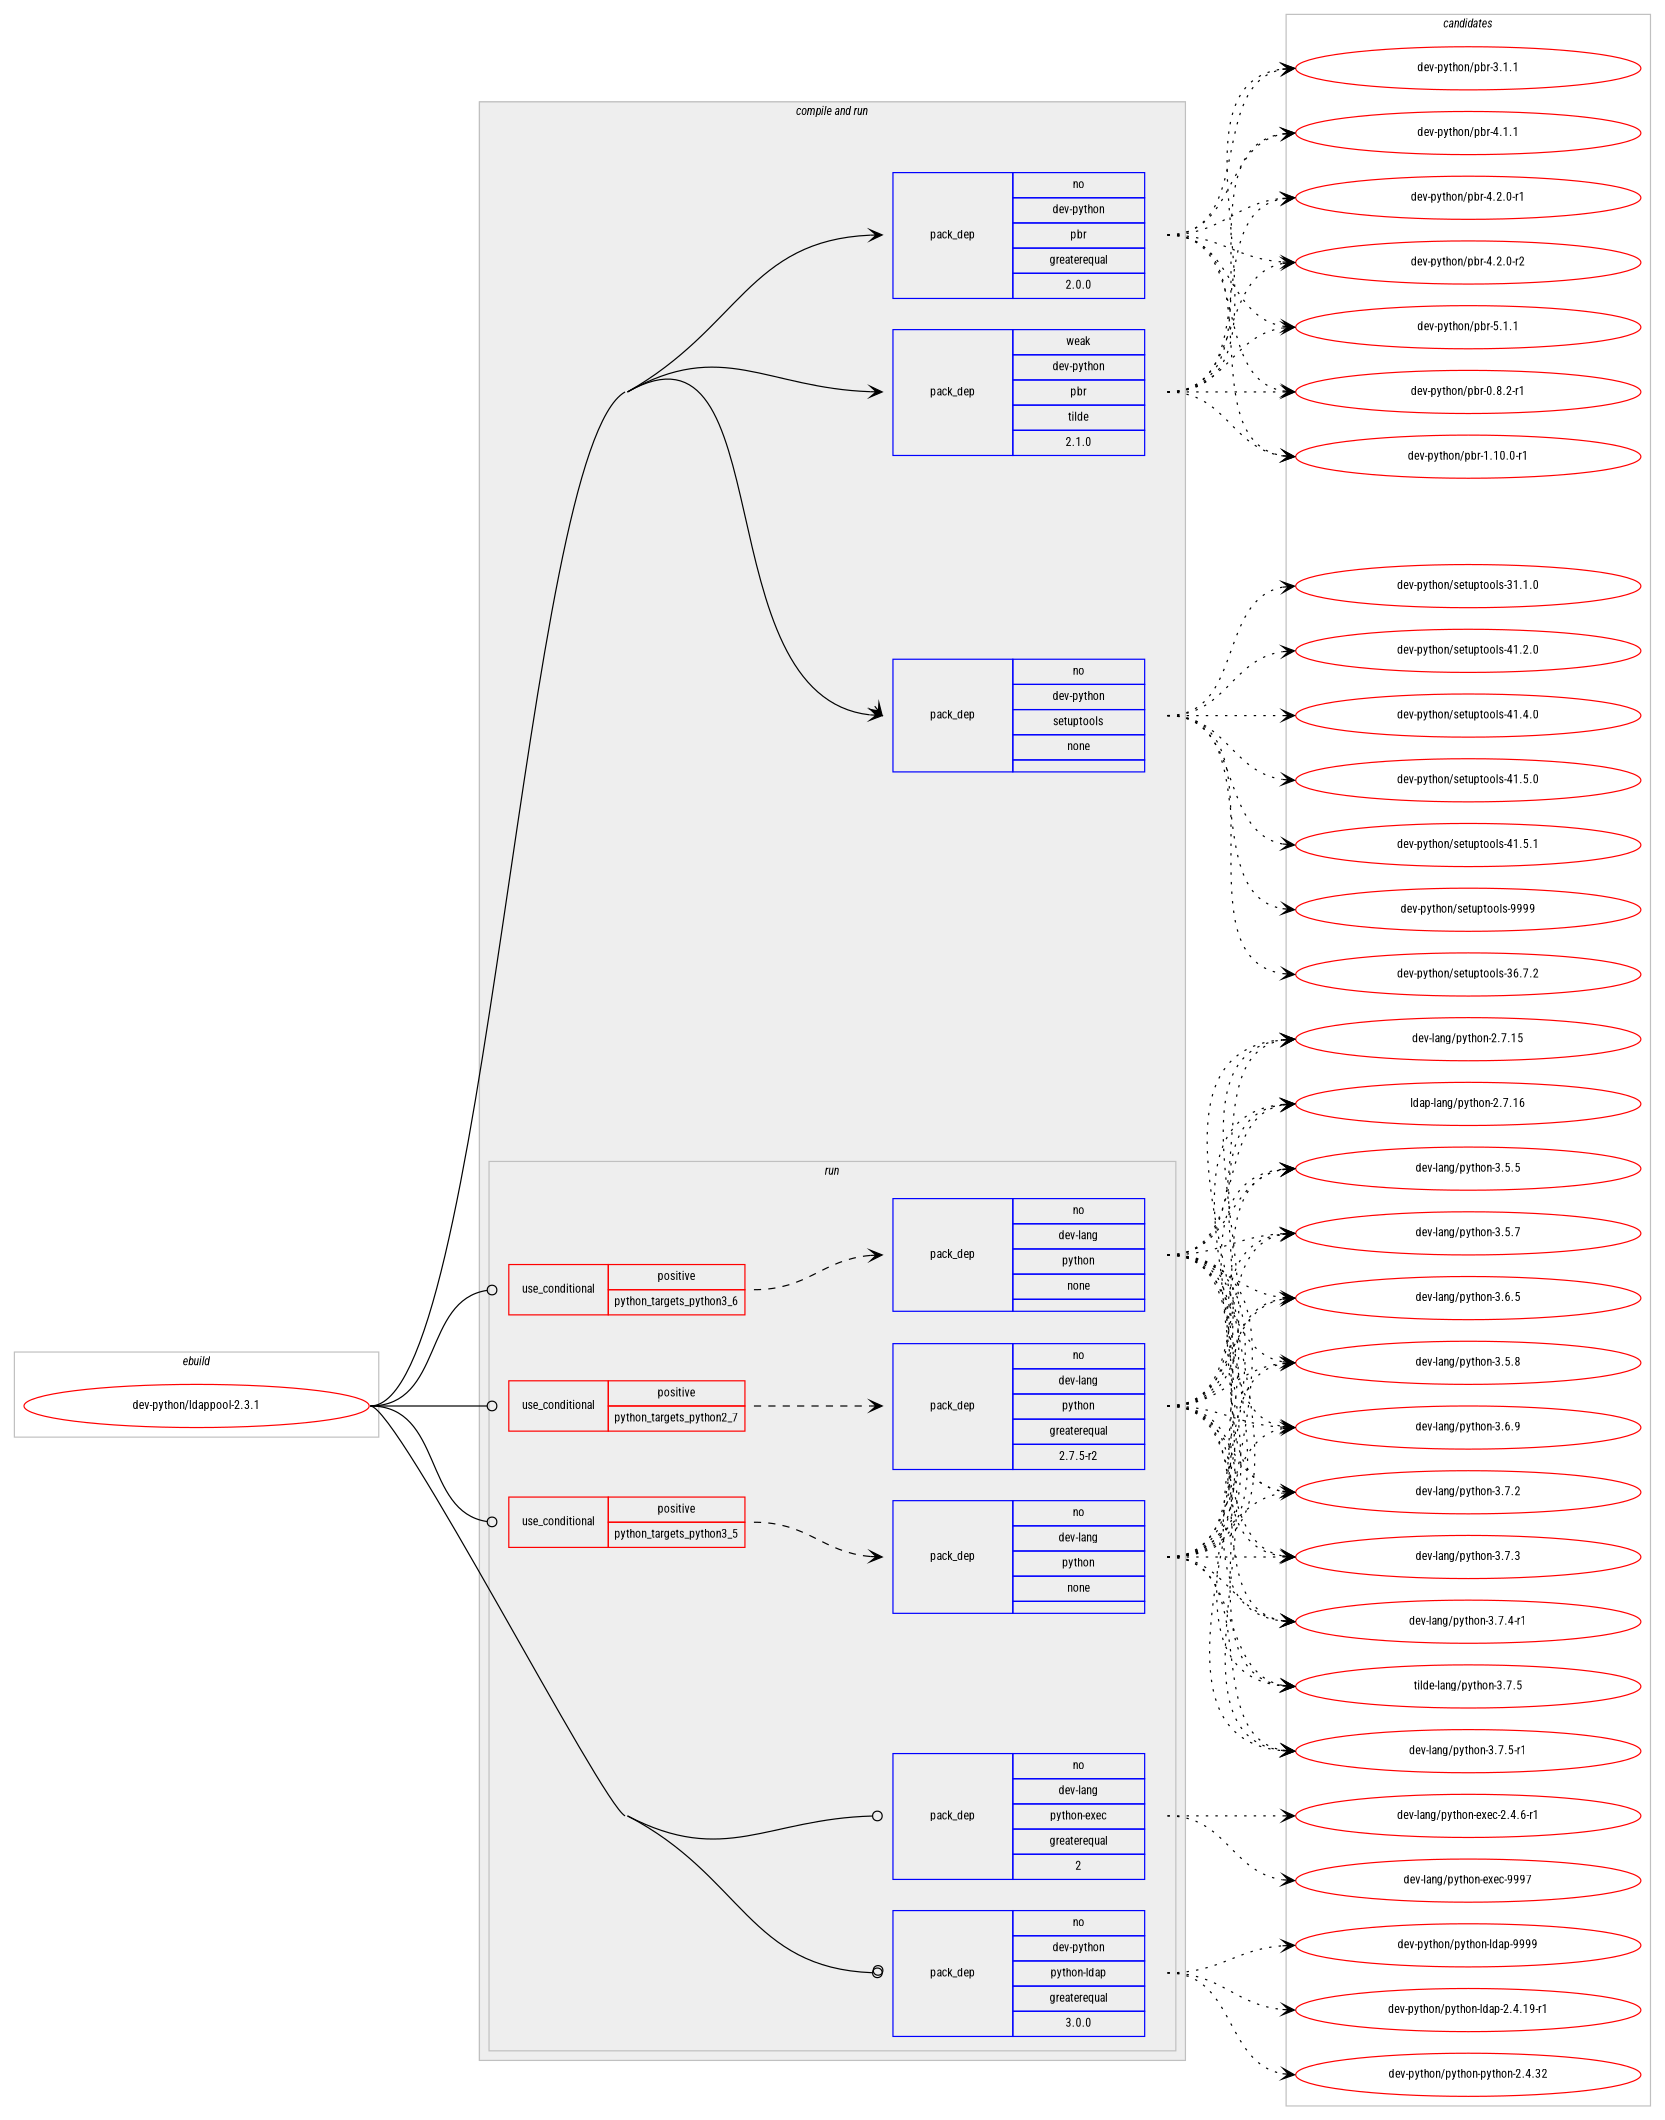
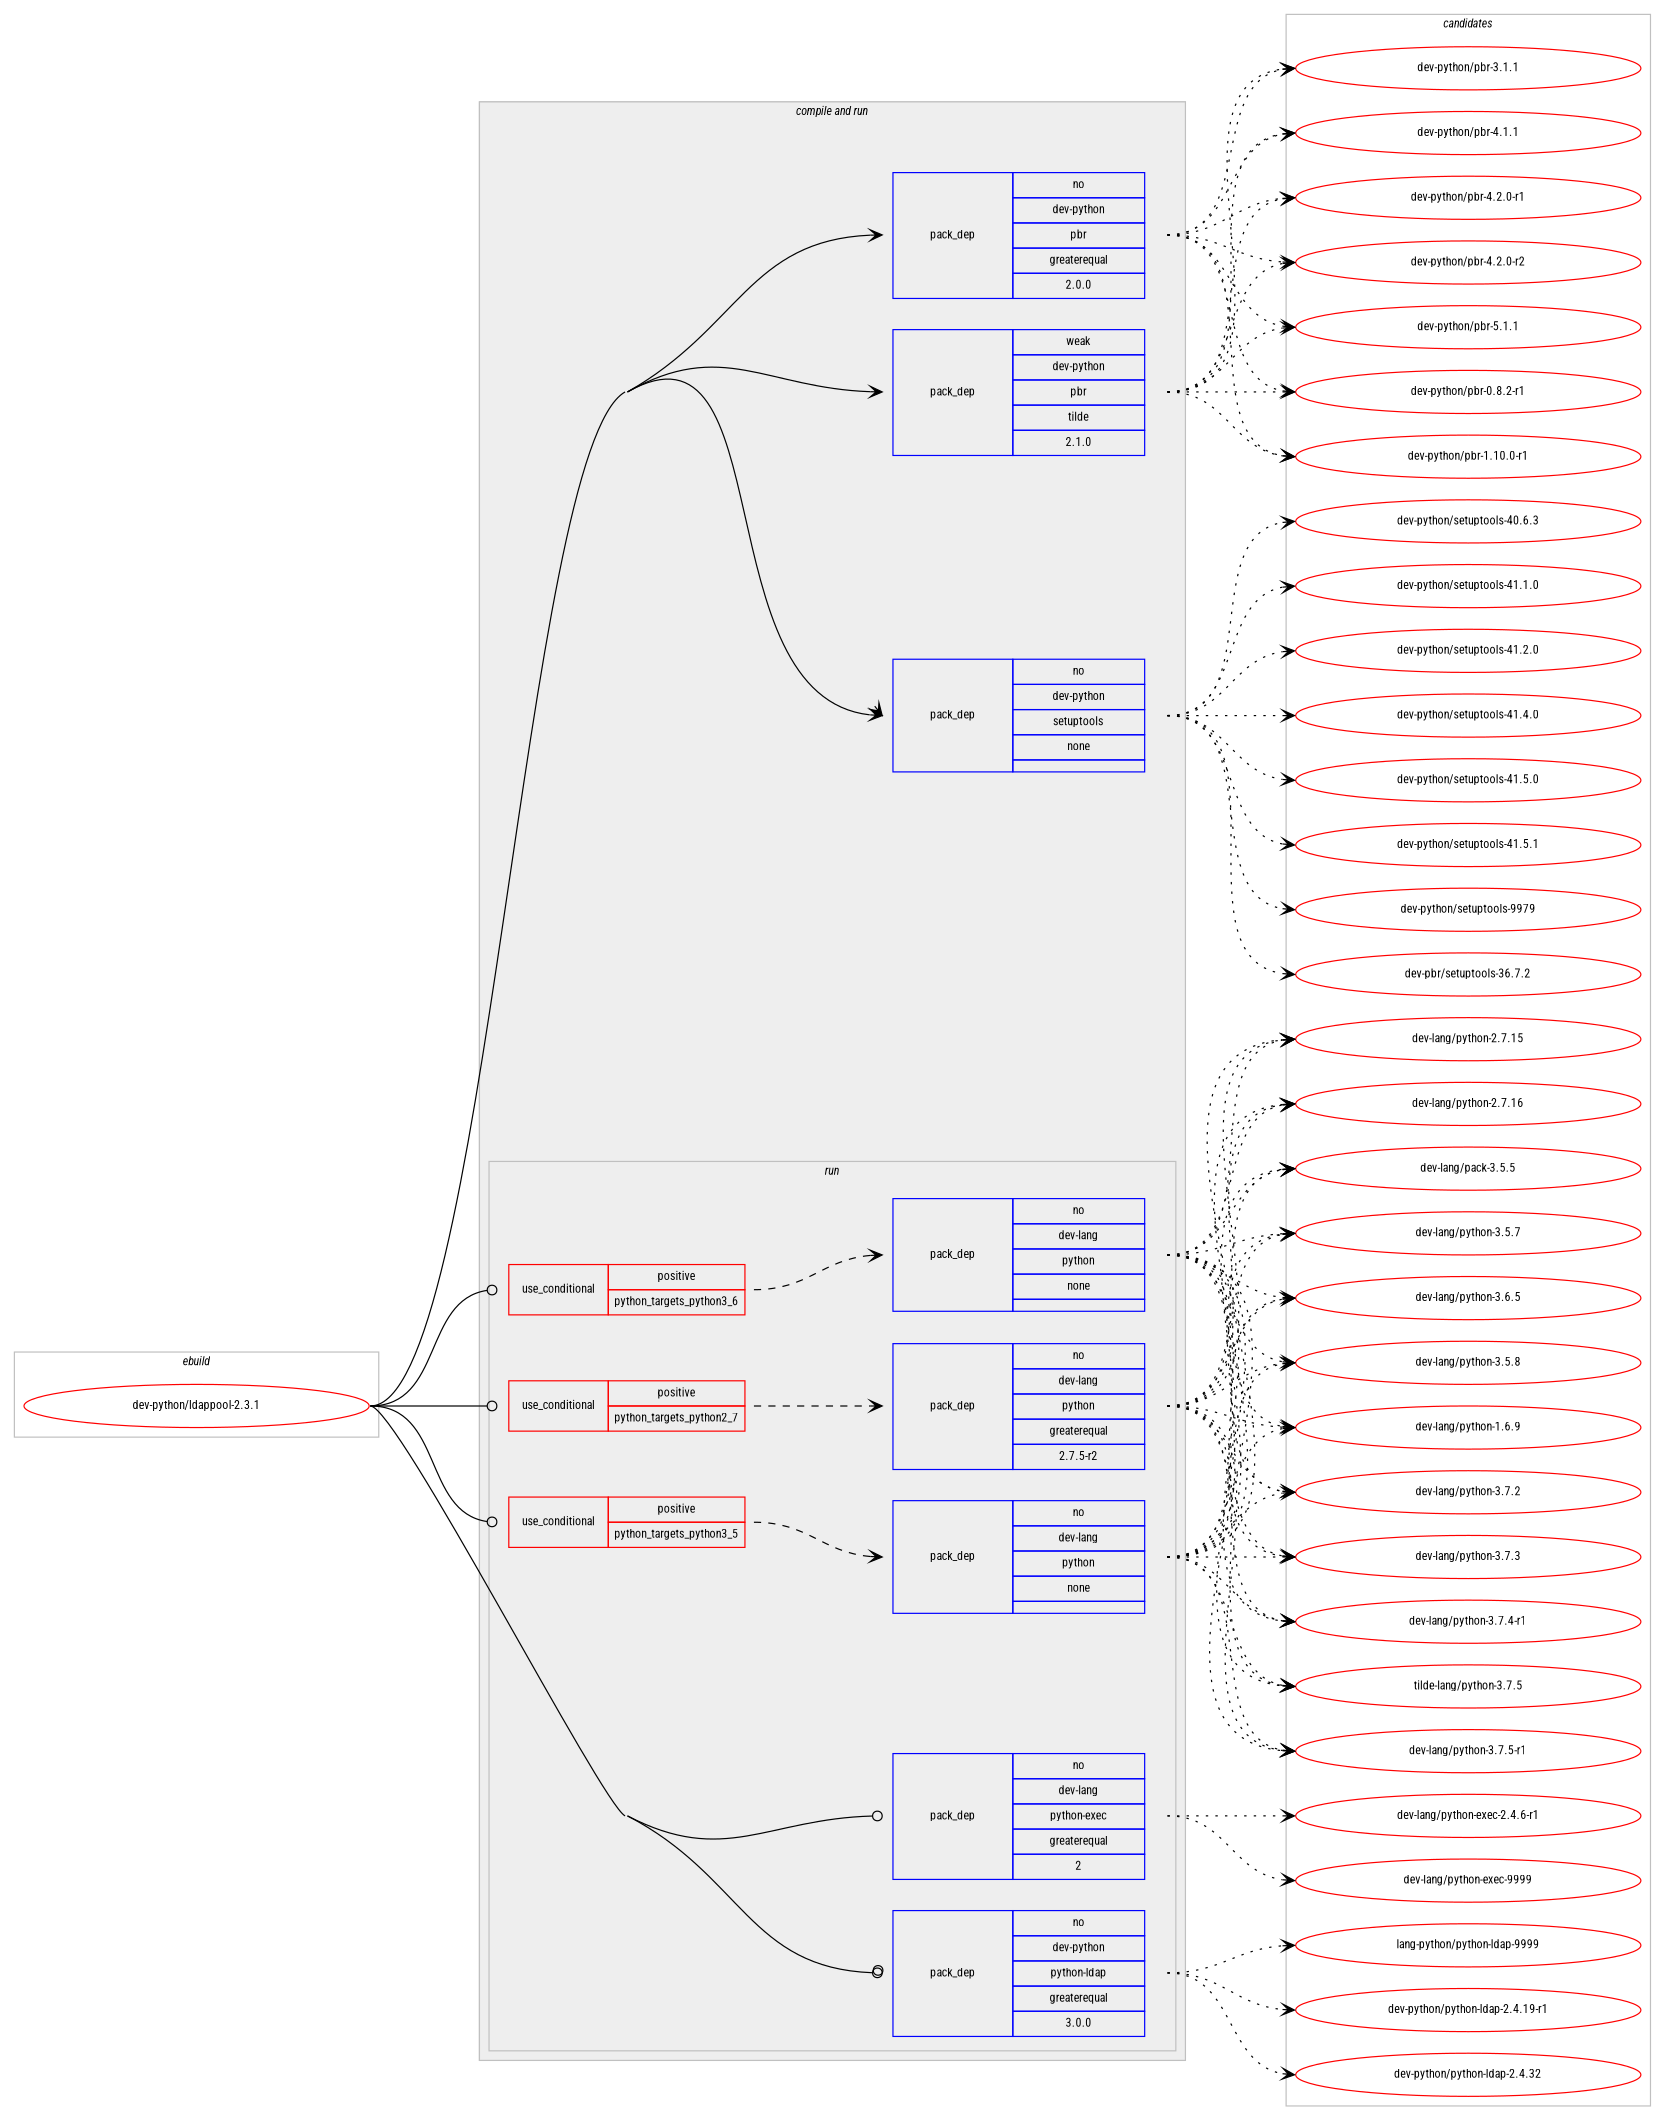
none -> (1468, 521)
(1468, 586) -> (1468, 586)
(1468, 910) -> (1468, 910)
(1468, 974) -> (1468, 974)
(1468, 1104) -> (1468, 1104)
(1468, 1169) -> (1468, 1169)
(1468, 1428) -> (1468, 1428)
(1468, 1881) -> (1468, 1881)
(1468, 1945) -> (1468, 1945)
(1468, 2075) -> (1468, 2075)
